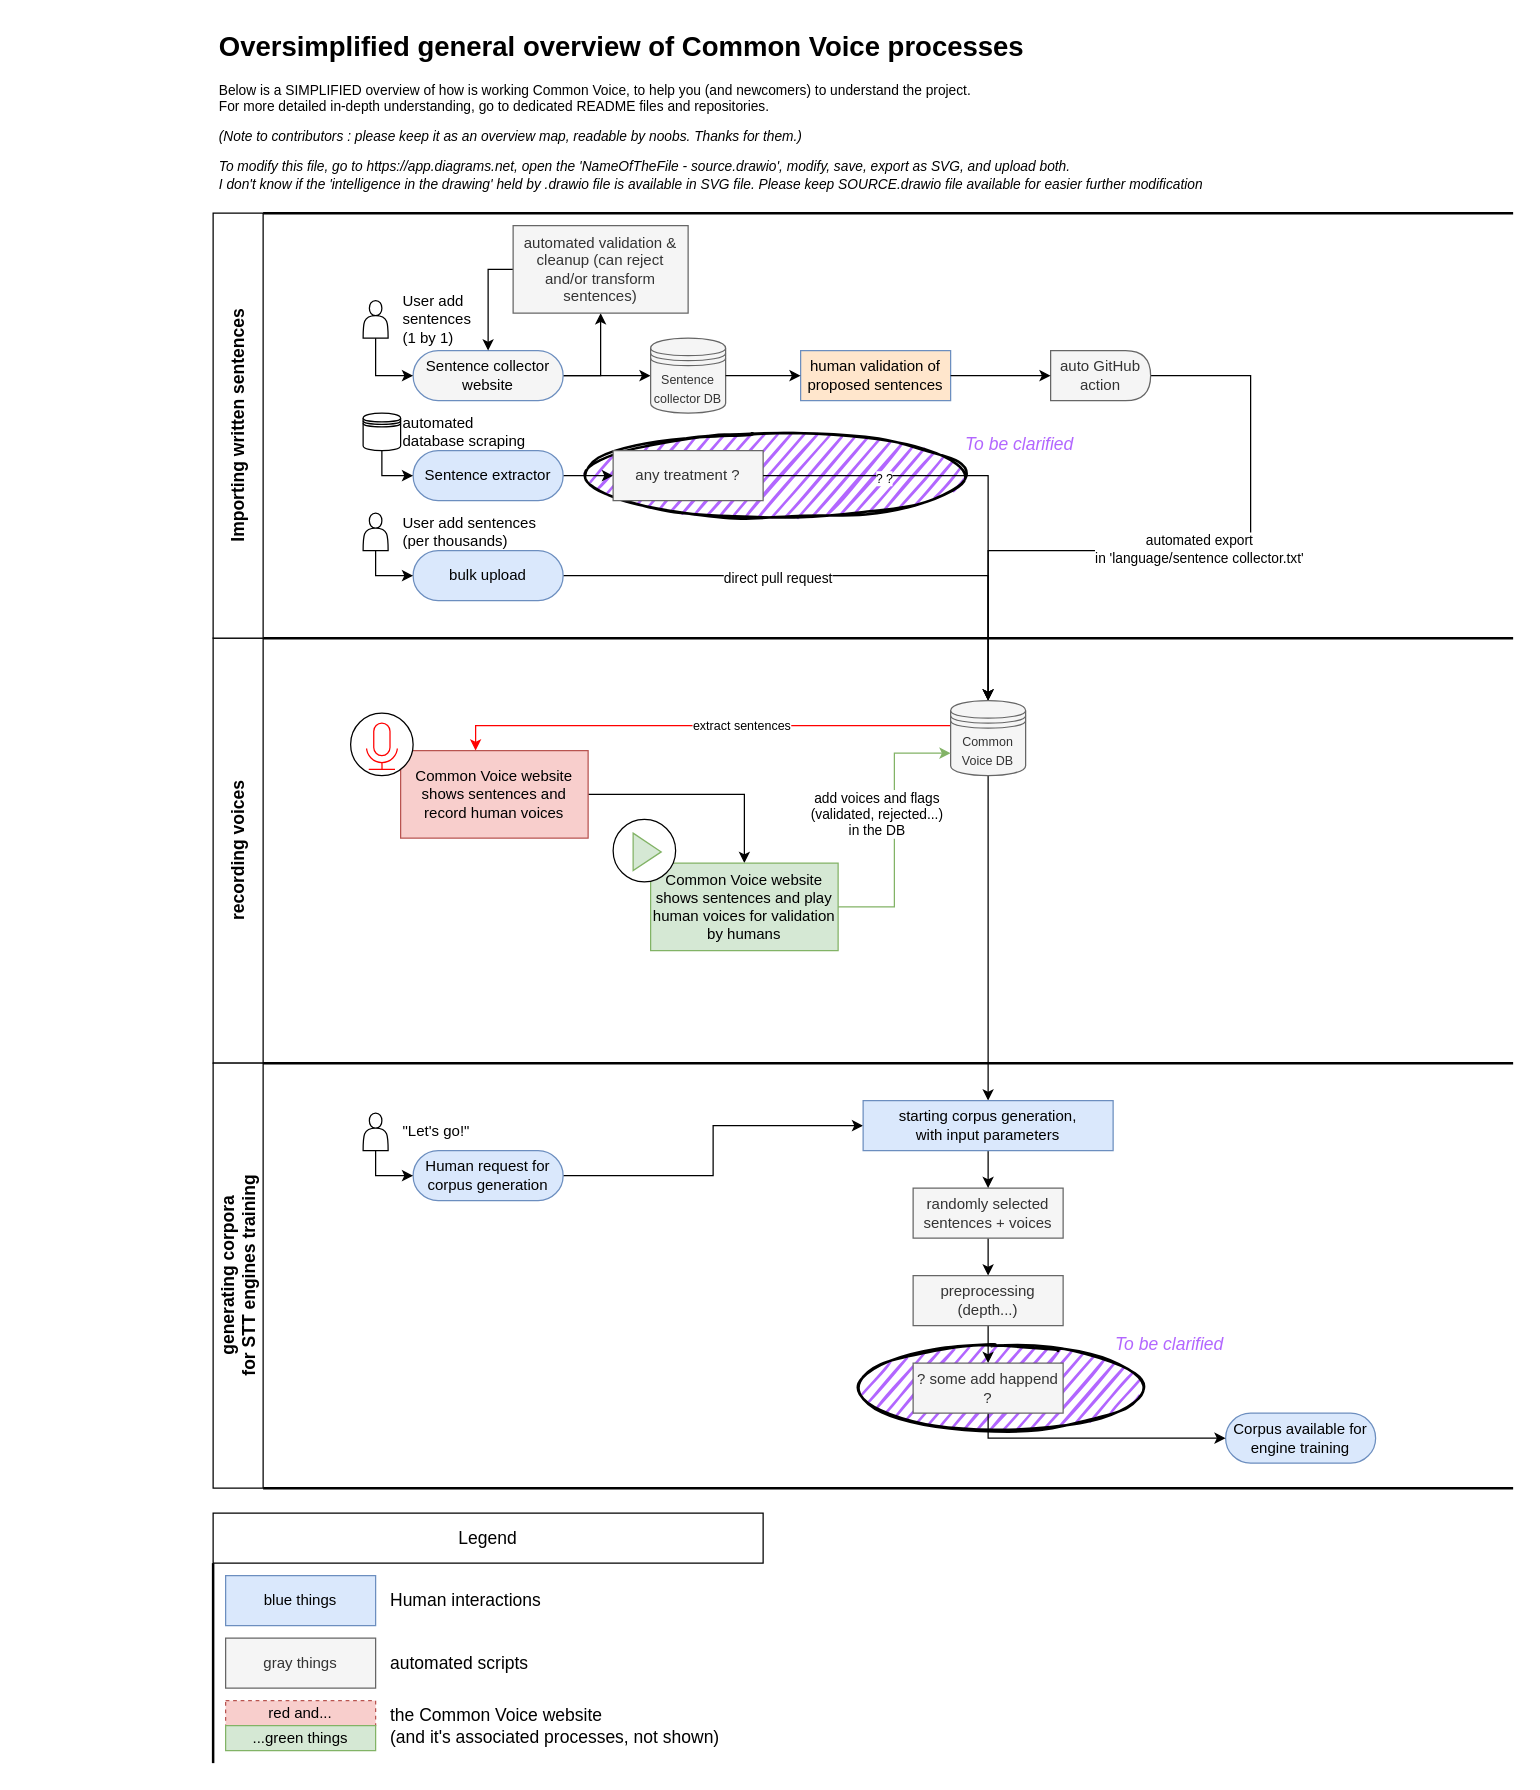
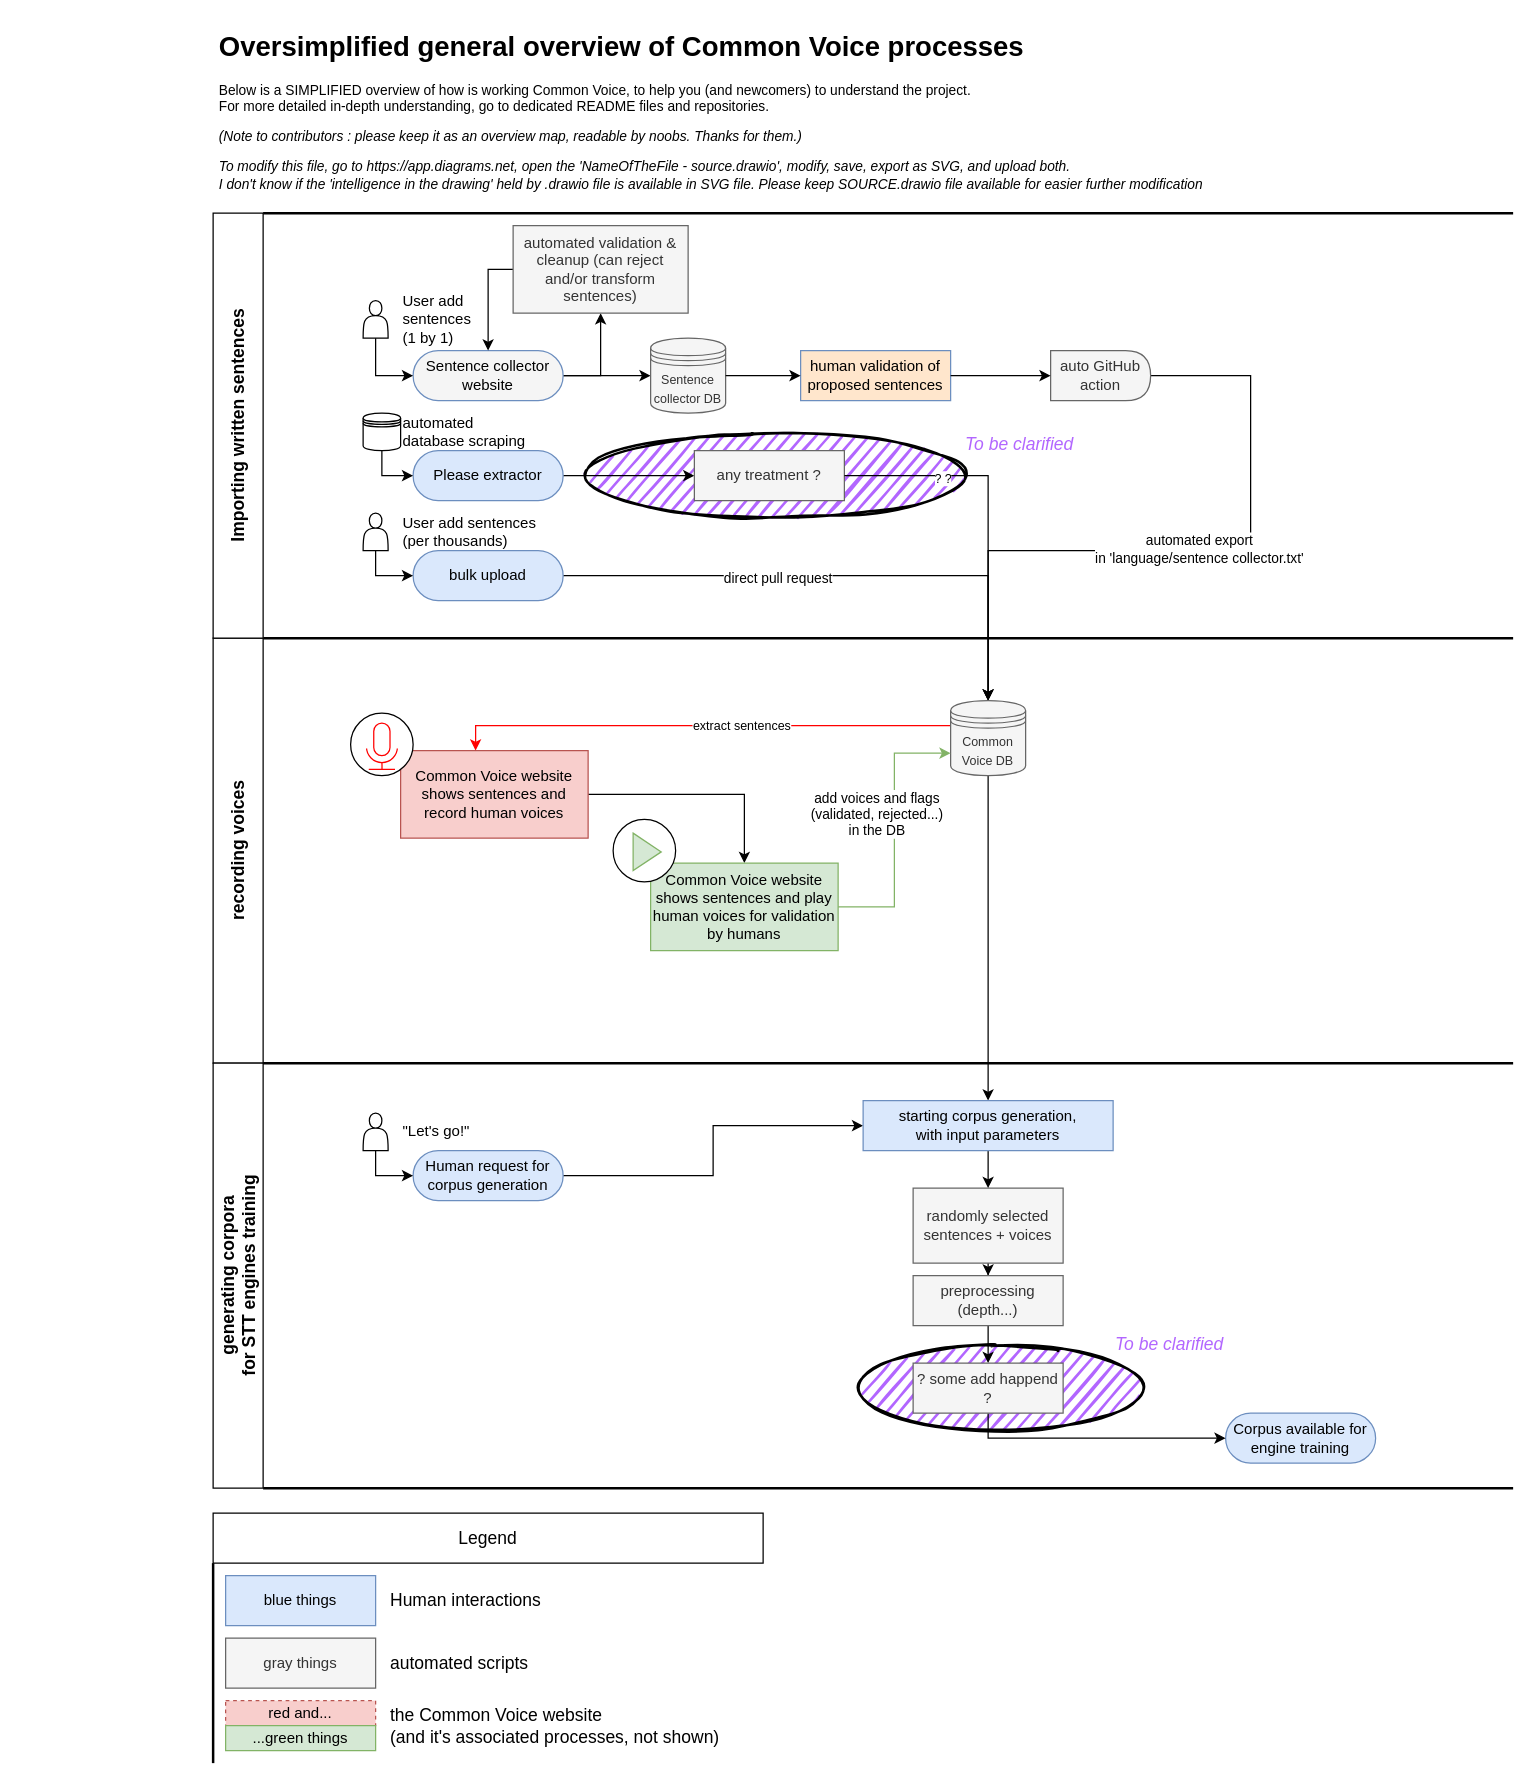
(488, 476) -> (488, 476)
(688, 476) -> (769, 476)
(988, 1213) -> (988, 1226)
